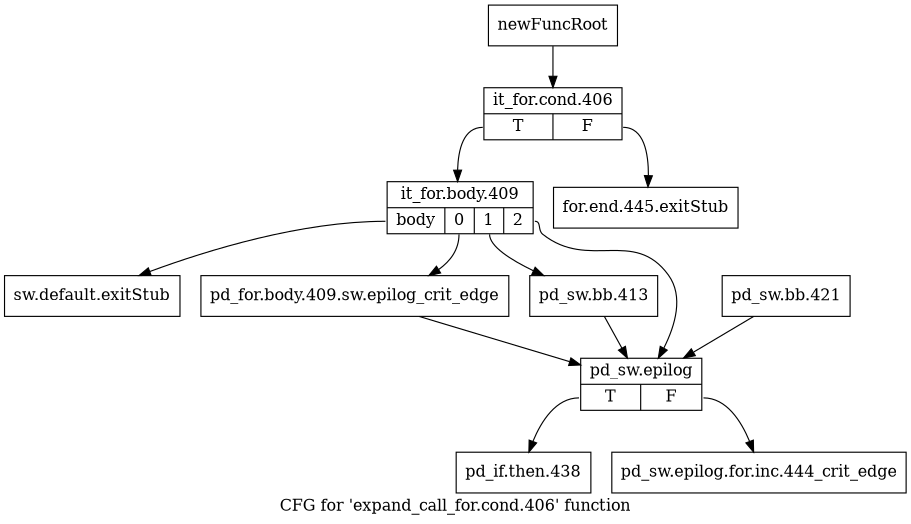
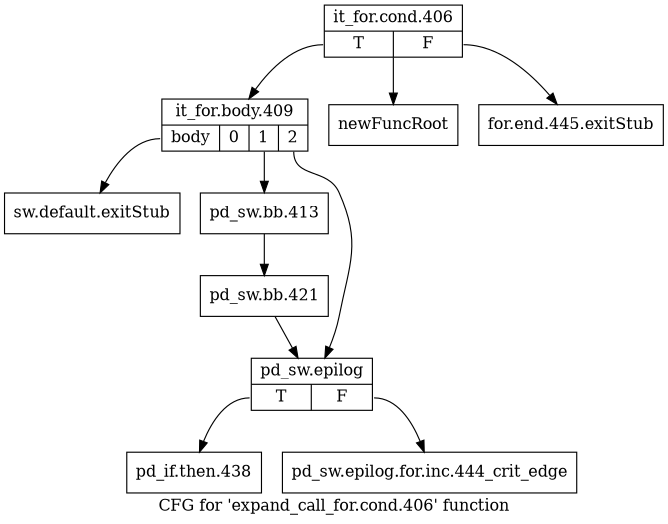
(553, 61) -> (393, 75)
(355, 296) -> none
(613, 332) -> (264, 249)
